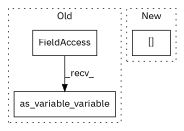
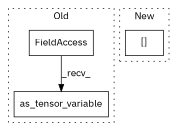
(65, 104) -> (61, 104)
